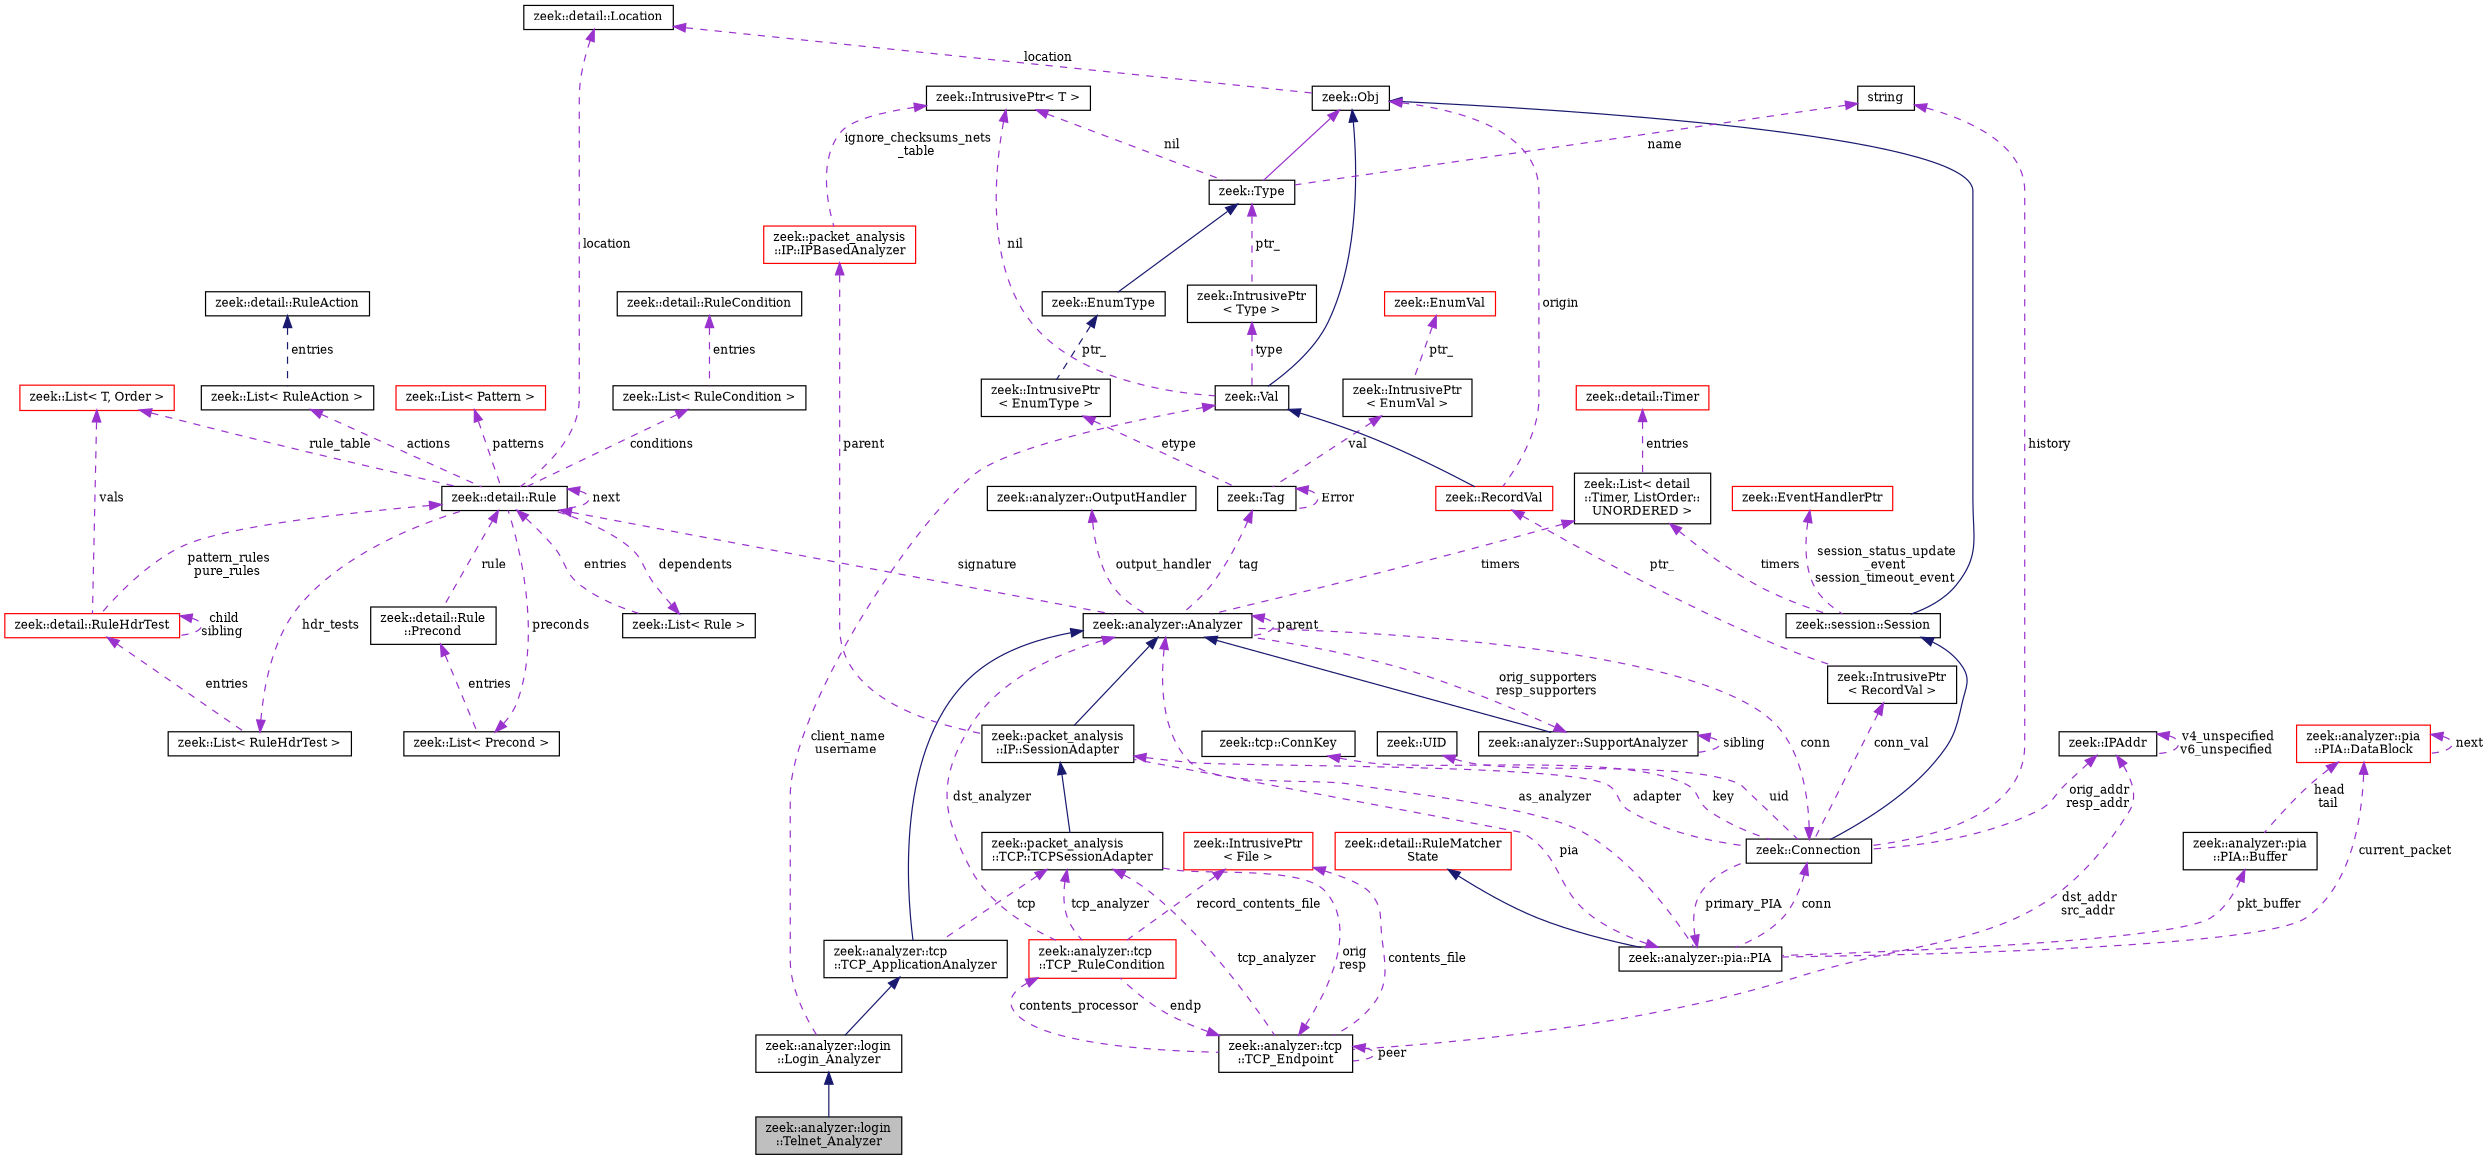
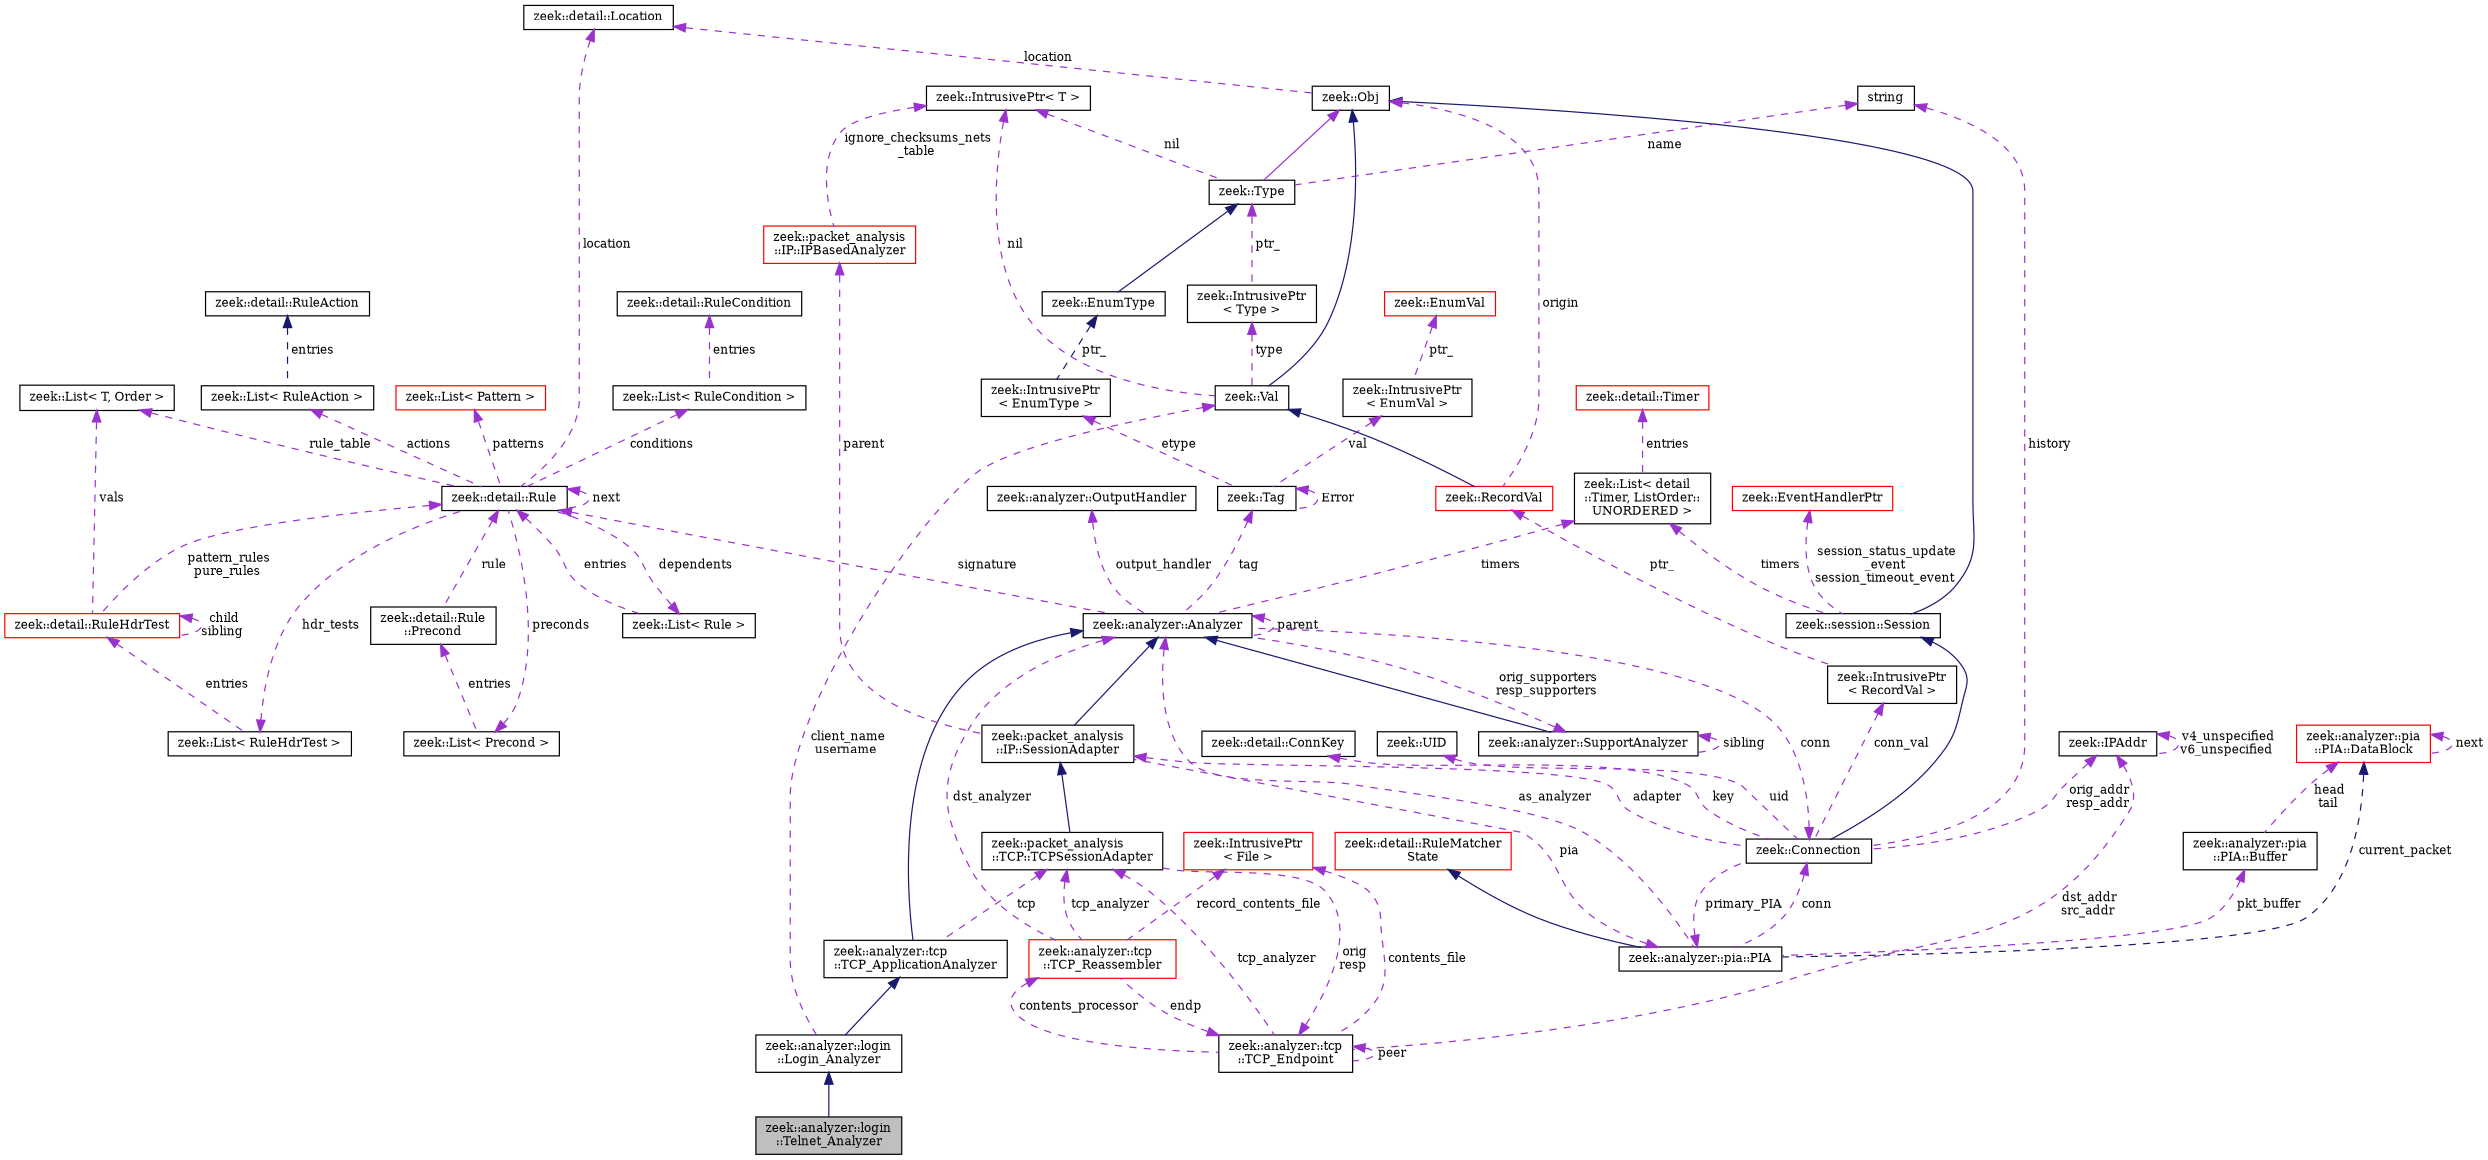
(97, 398) -> (97, 398)
(1278, 744) -> (1278, 744)
(2125, 945) -> (2125, 945)
(1102, 959) -> (1102, 959)
